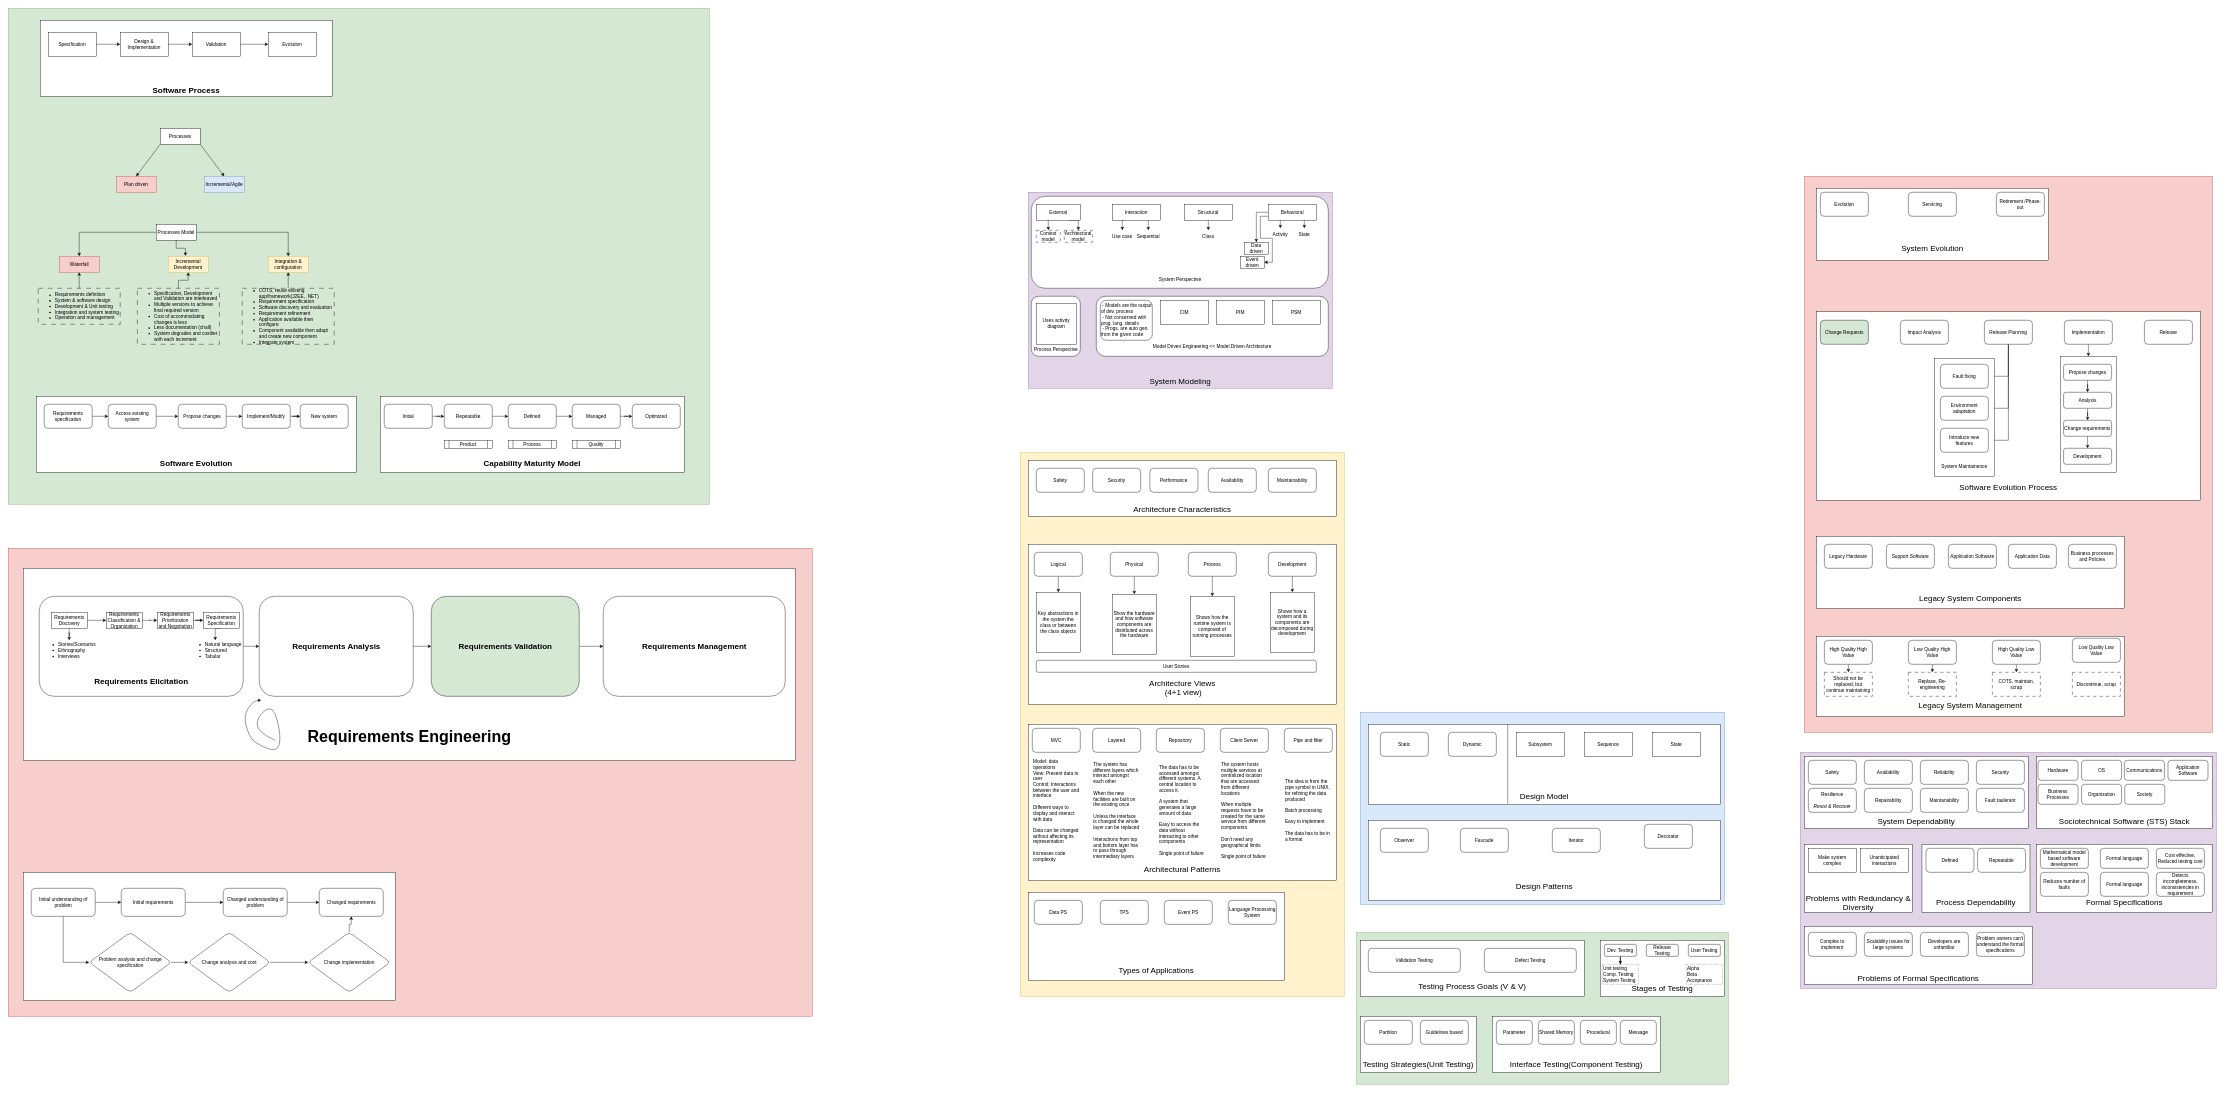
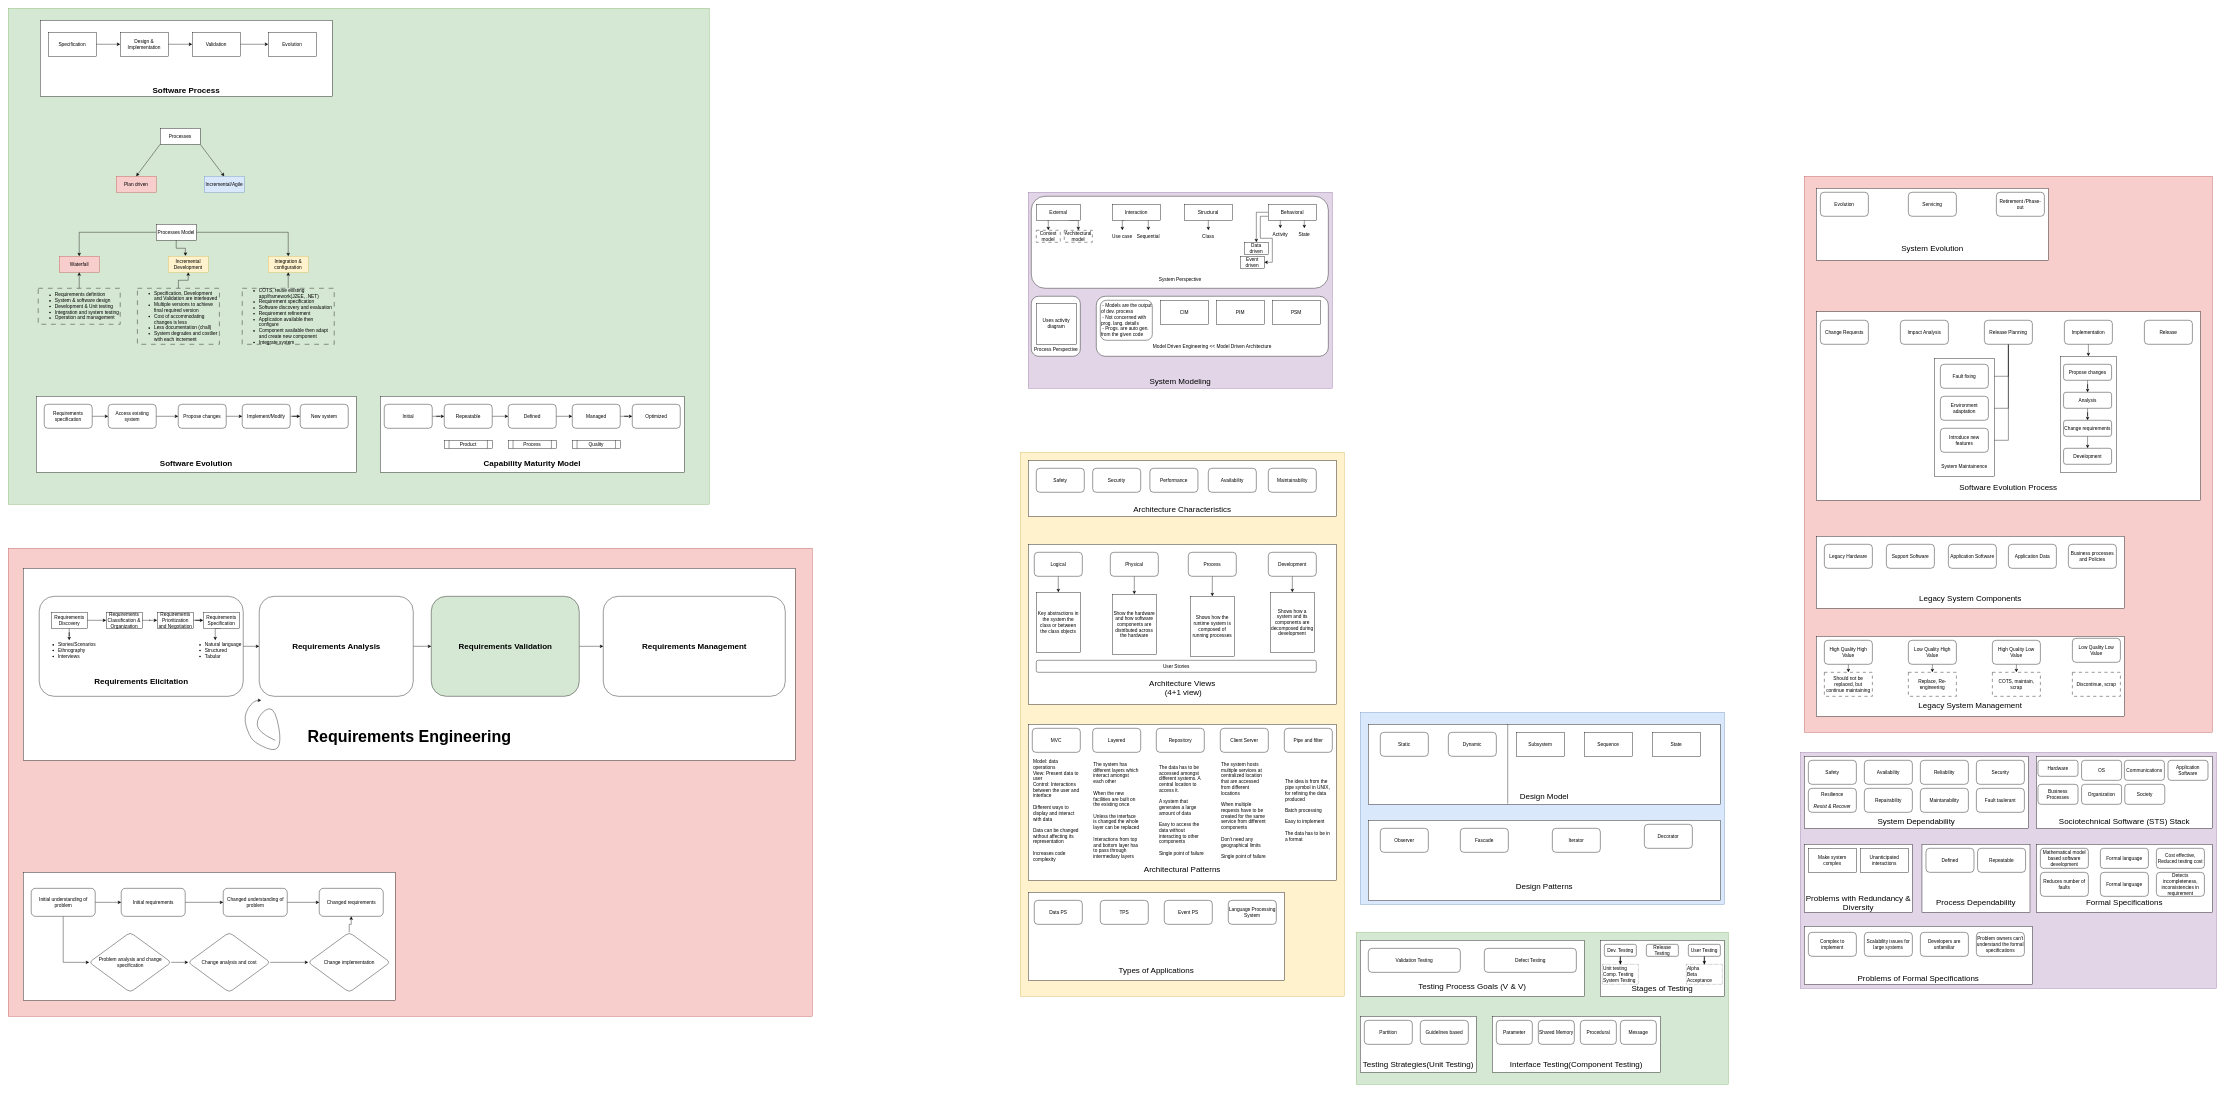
(1844, 332) -> (1844, 332)
(2058, 770) -> (2058, 768)
none -> (1704, 962)
